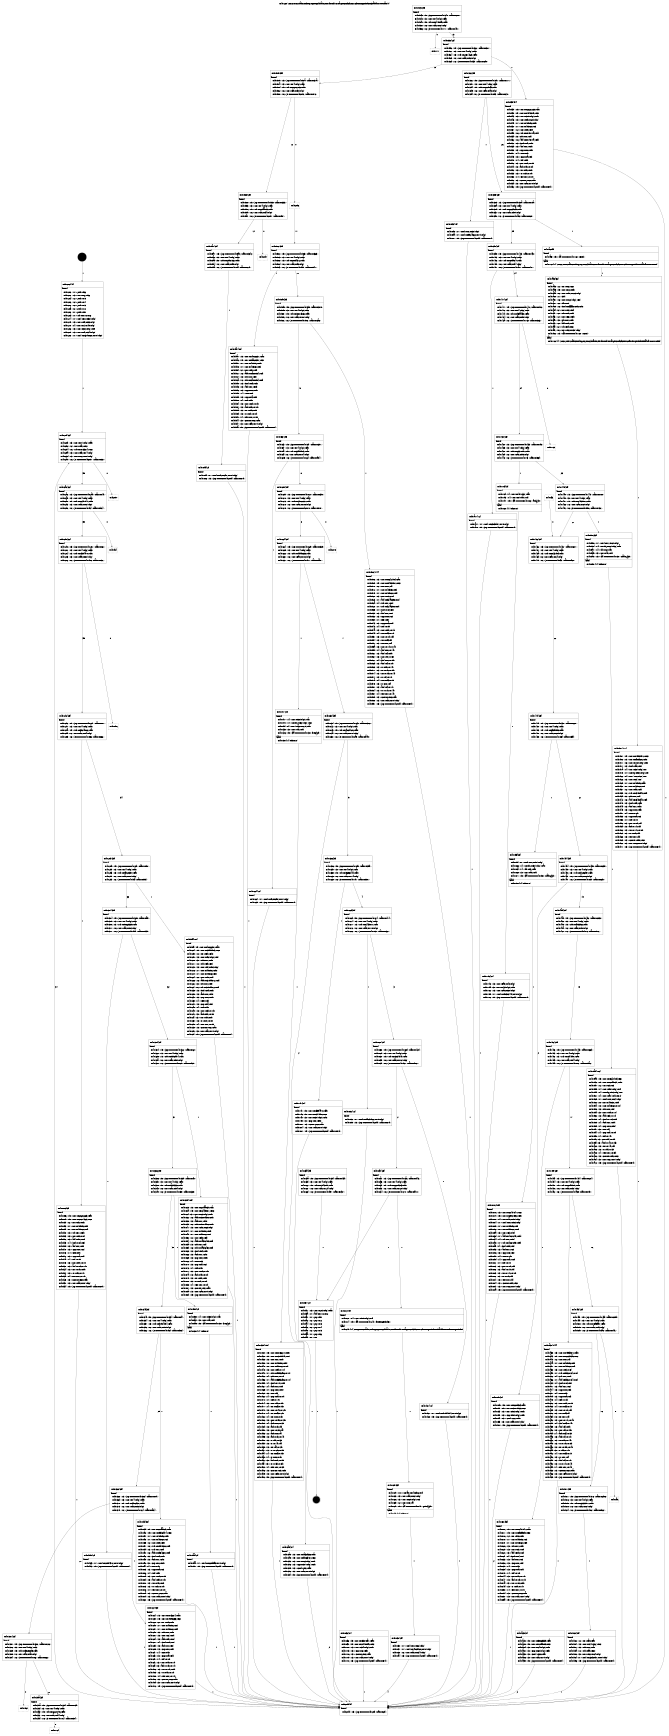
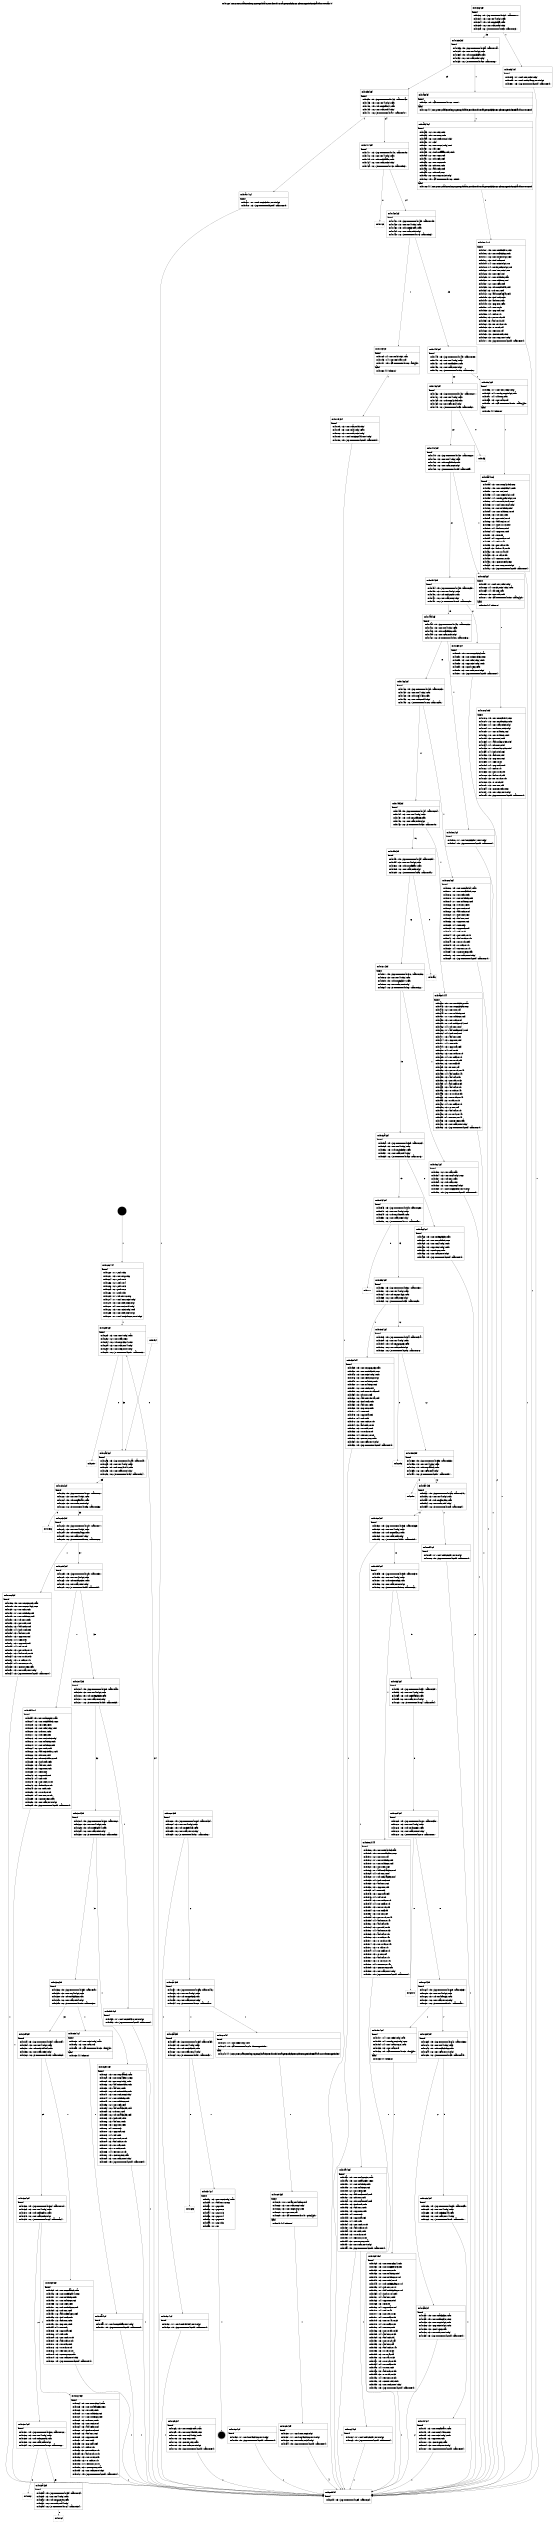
(295, 226) -> (419, 1513)
(551, 518) -> (470, 432)
(104, 528) -> (139, 1396)
(272, 672) -> (360, 2339)
none -> (470, 838)
(367, 921) -> none
none -> (400, 1146)
(358, 1247) -> (190, 2018)
none -> (190, 2209)
